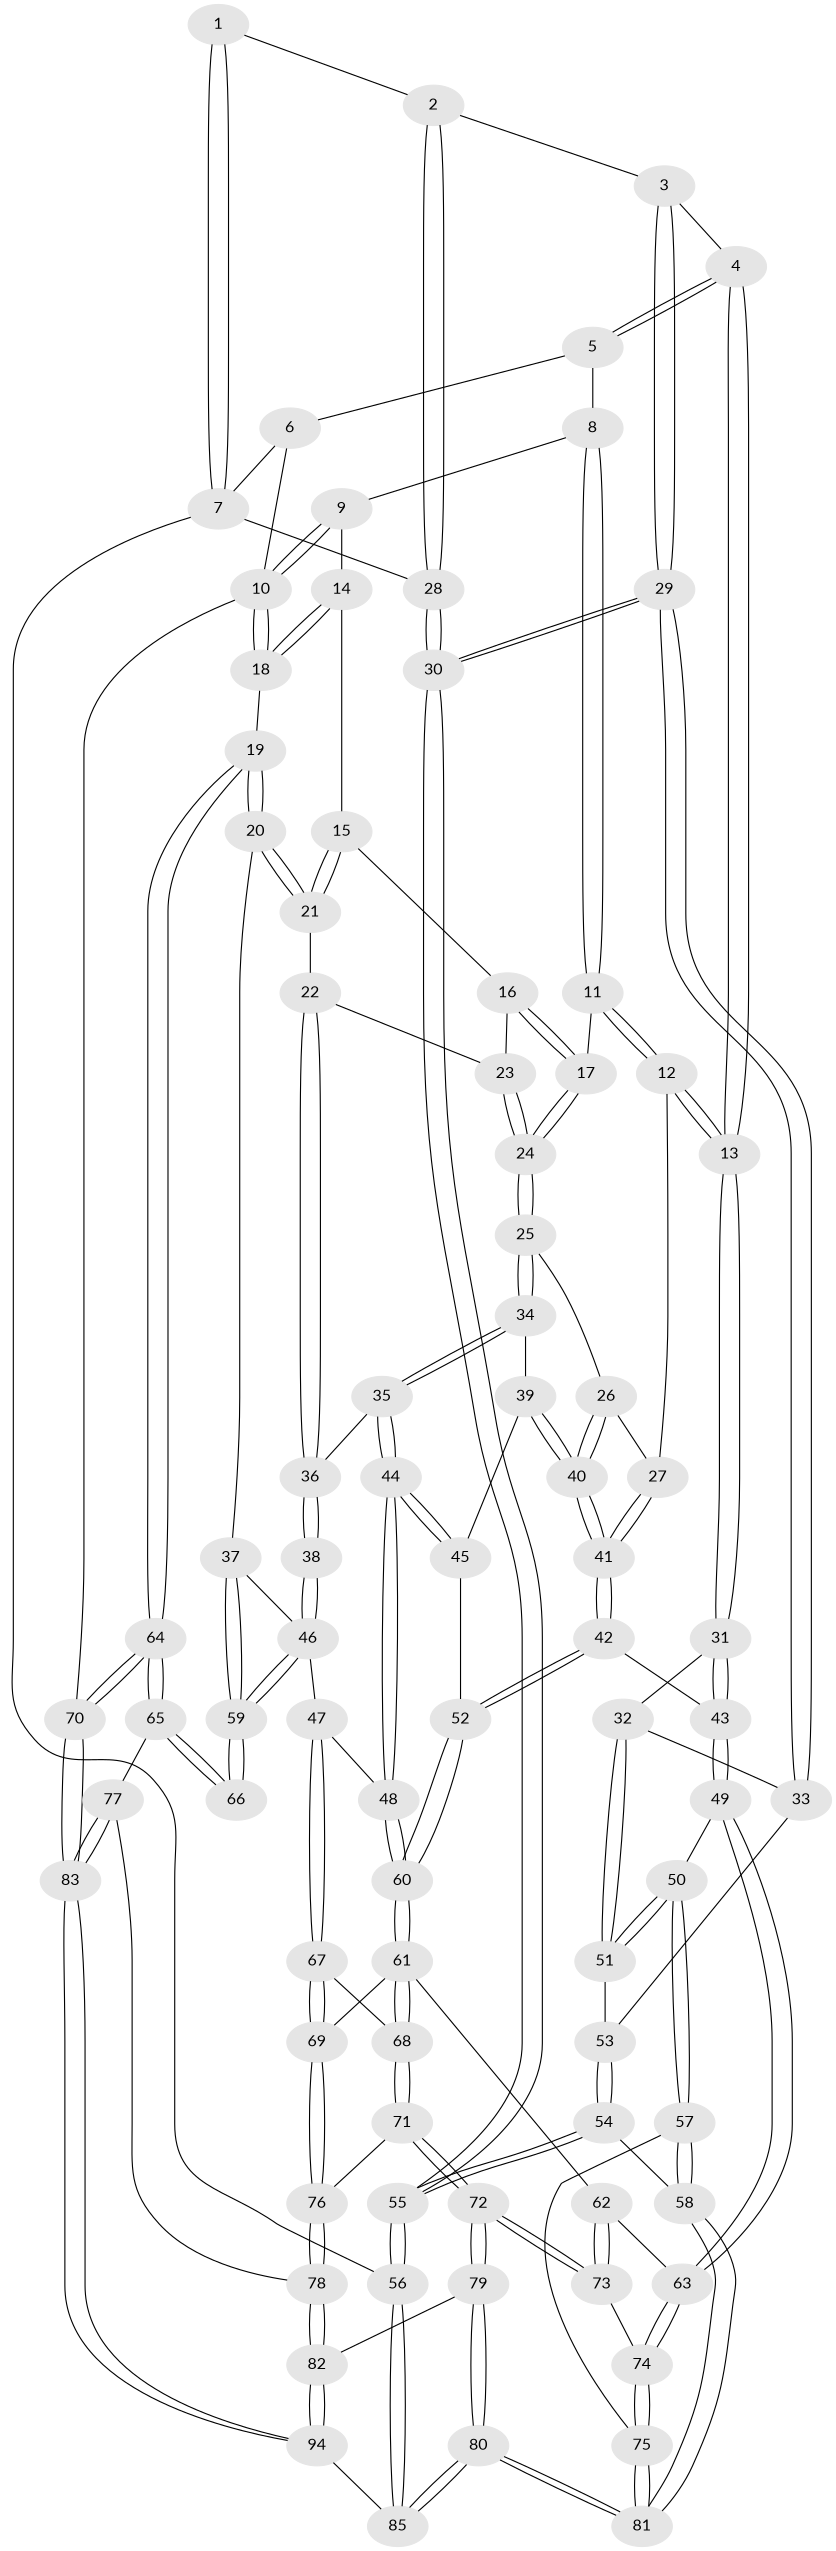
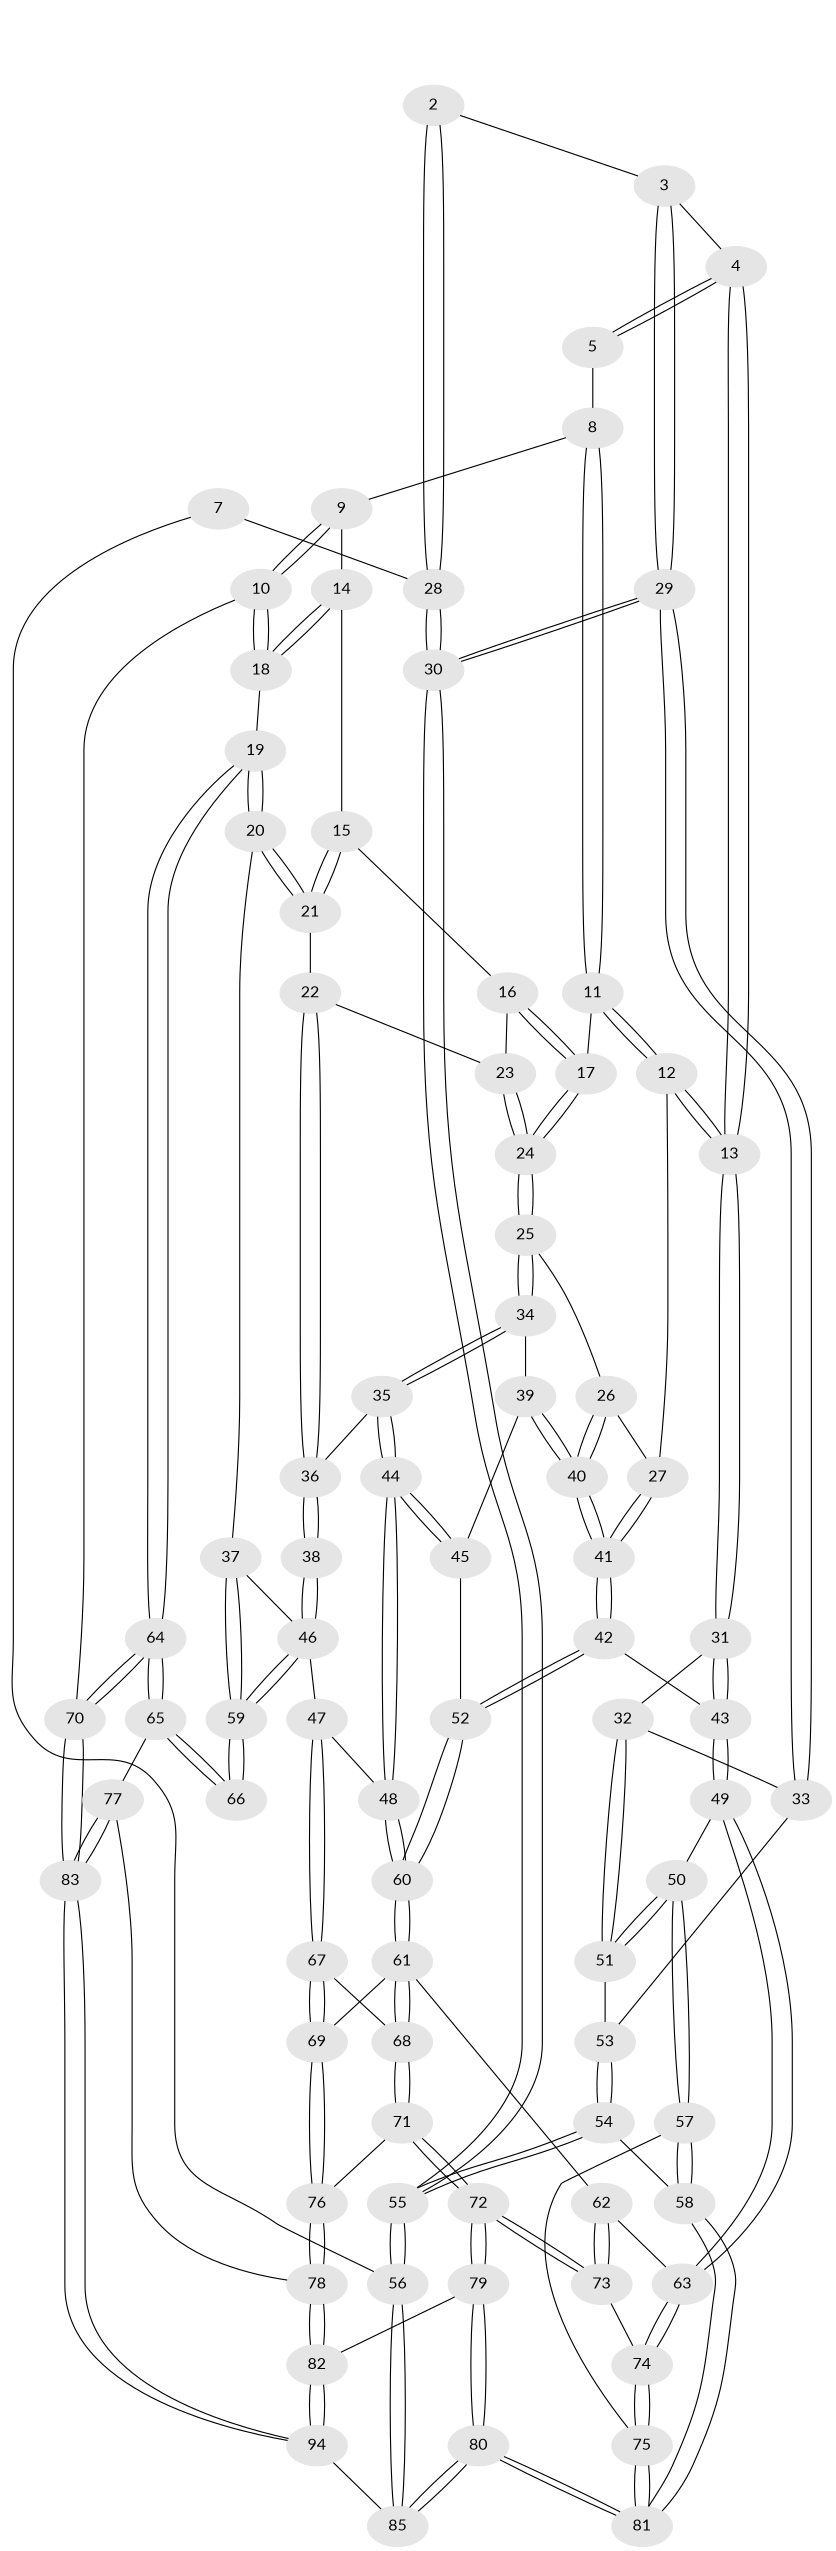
(218, 25) -> none
(290, 428) -> none
